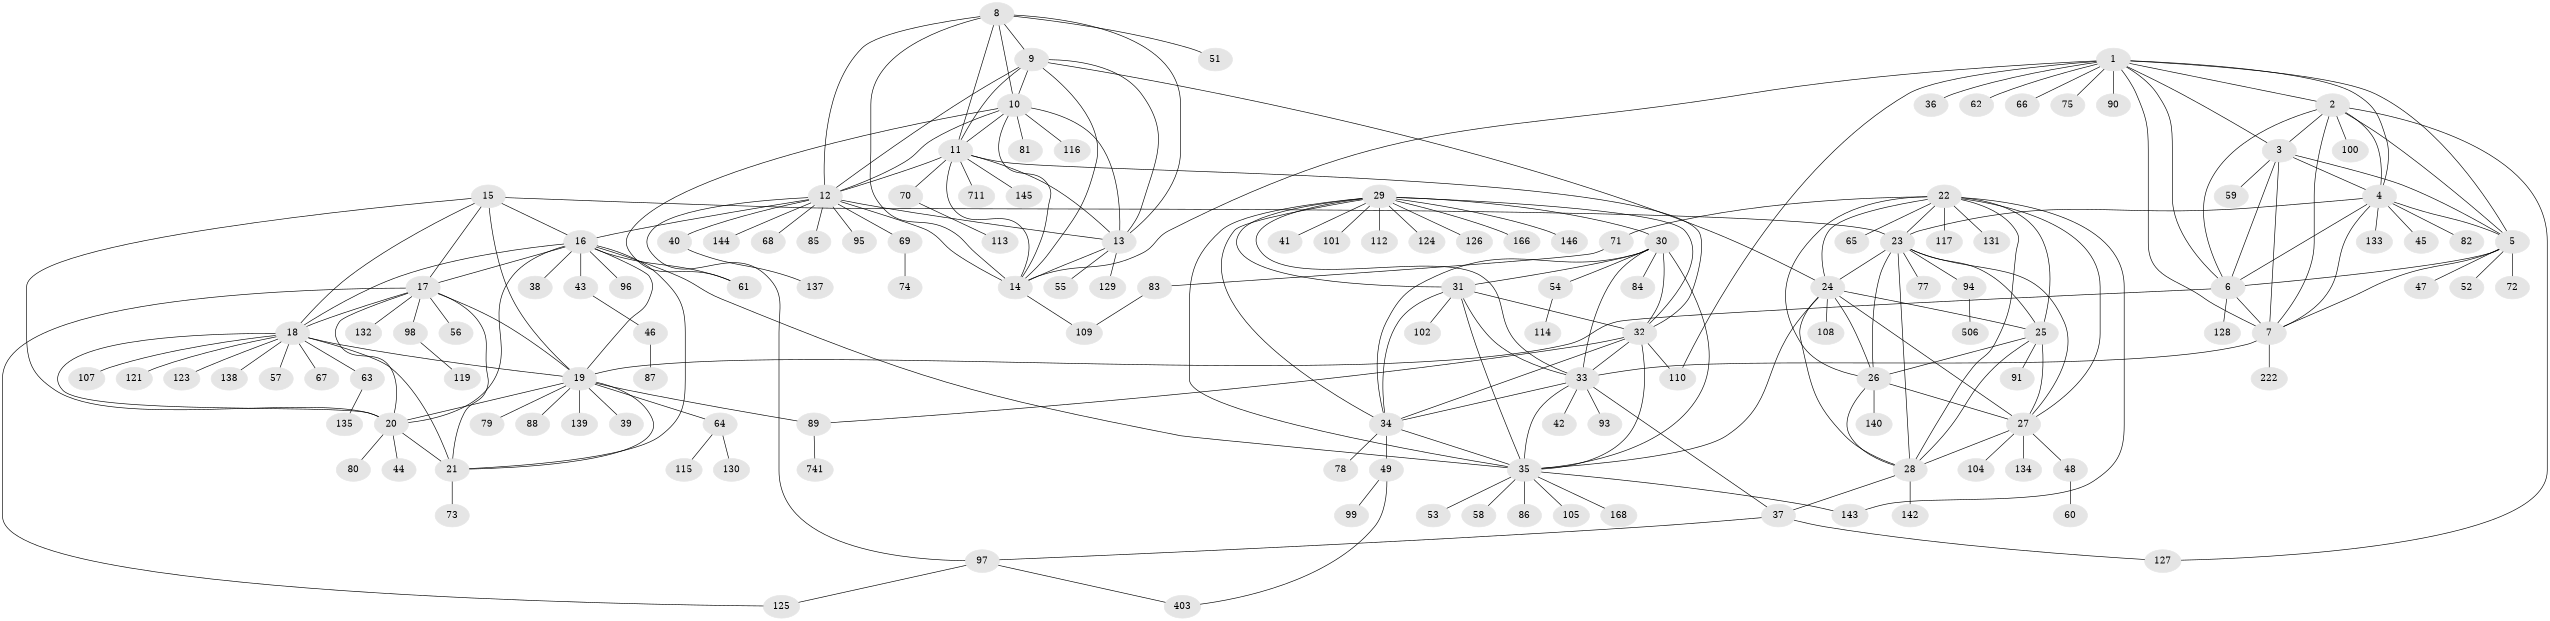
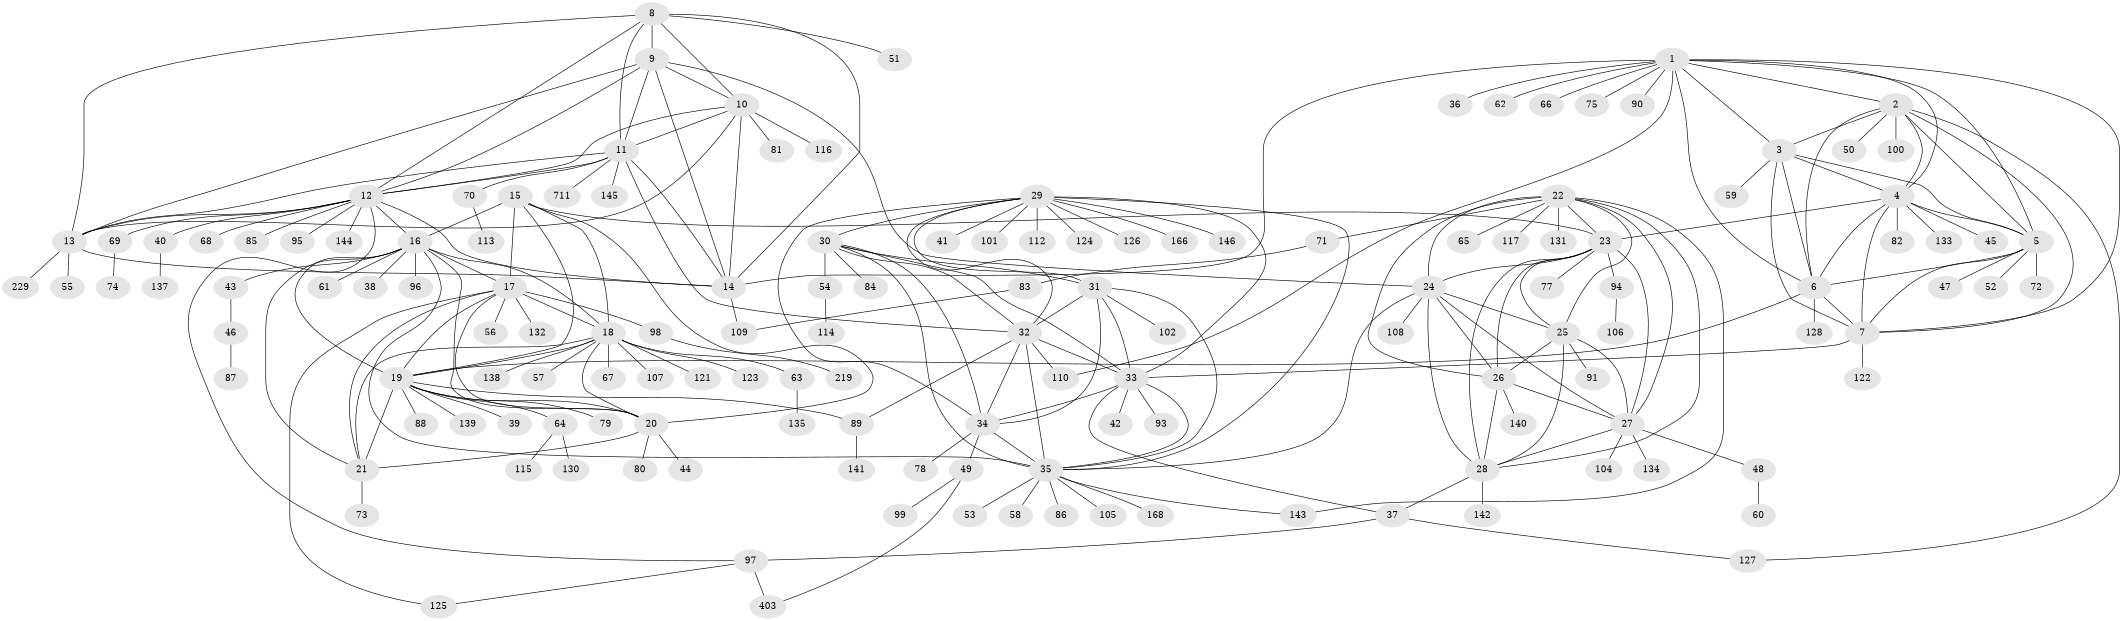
none -> (1849, 151)
(744, 169) -> none
(1108, 288) -> (21, 288)
(1970, 333) -> (1615, 333)
(462, 379) -> (844, 379)
(2269, 379) -> (1862, 379)
(815, 470) -> (857, 470)
